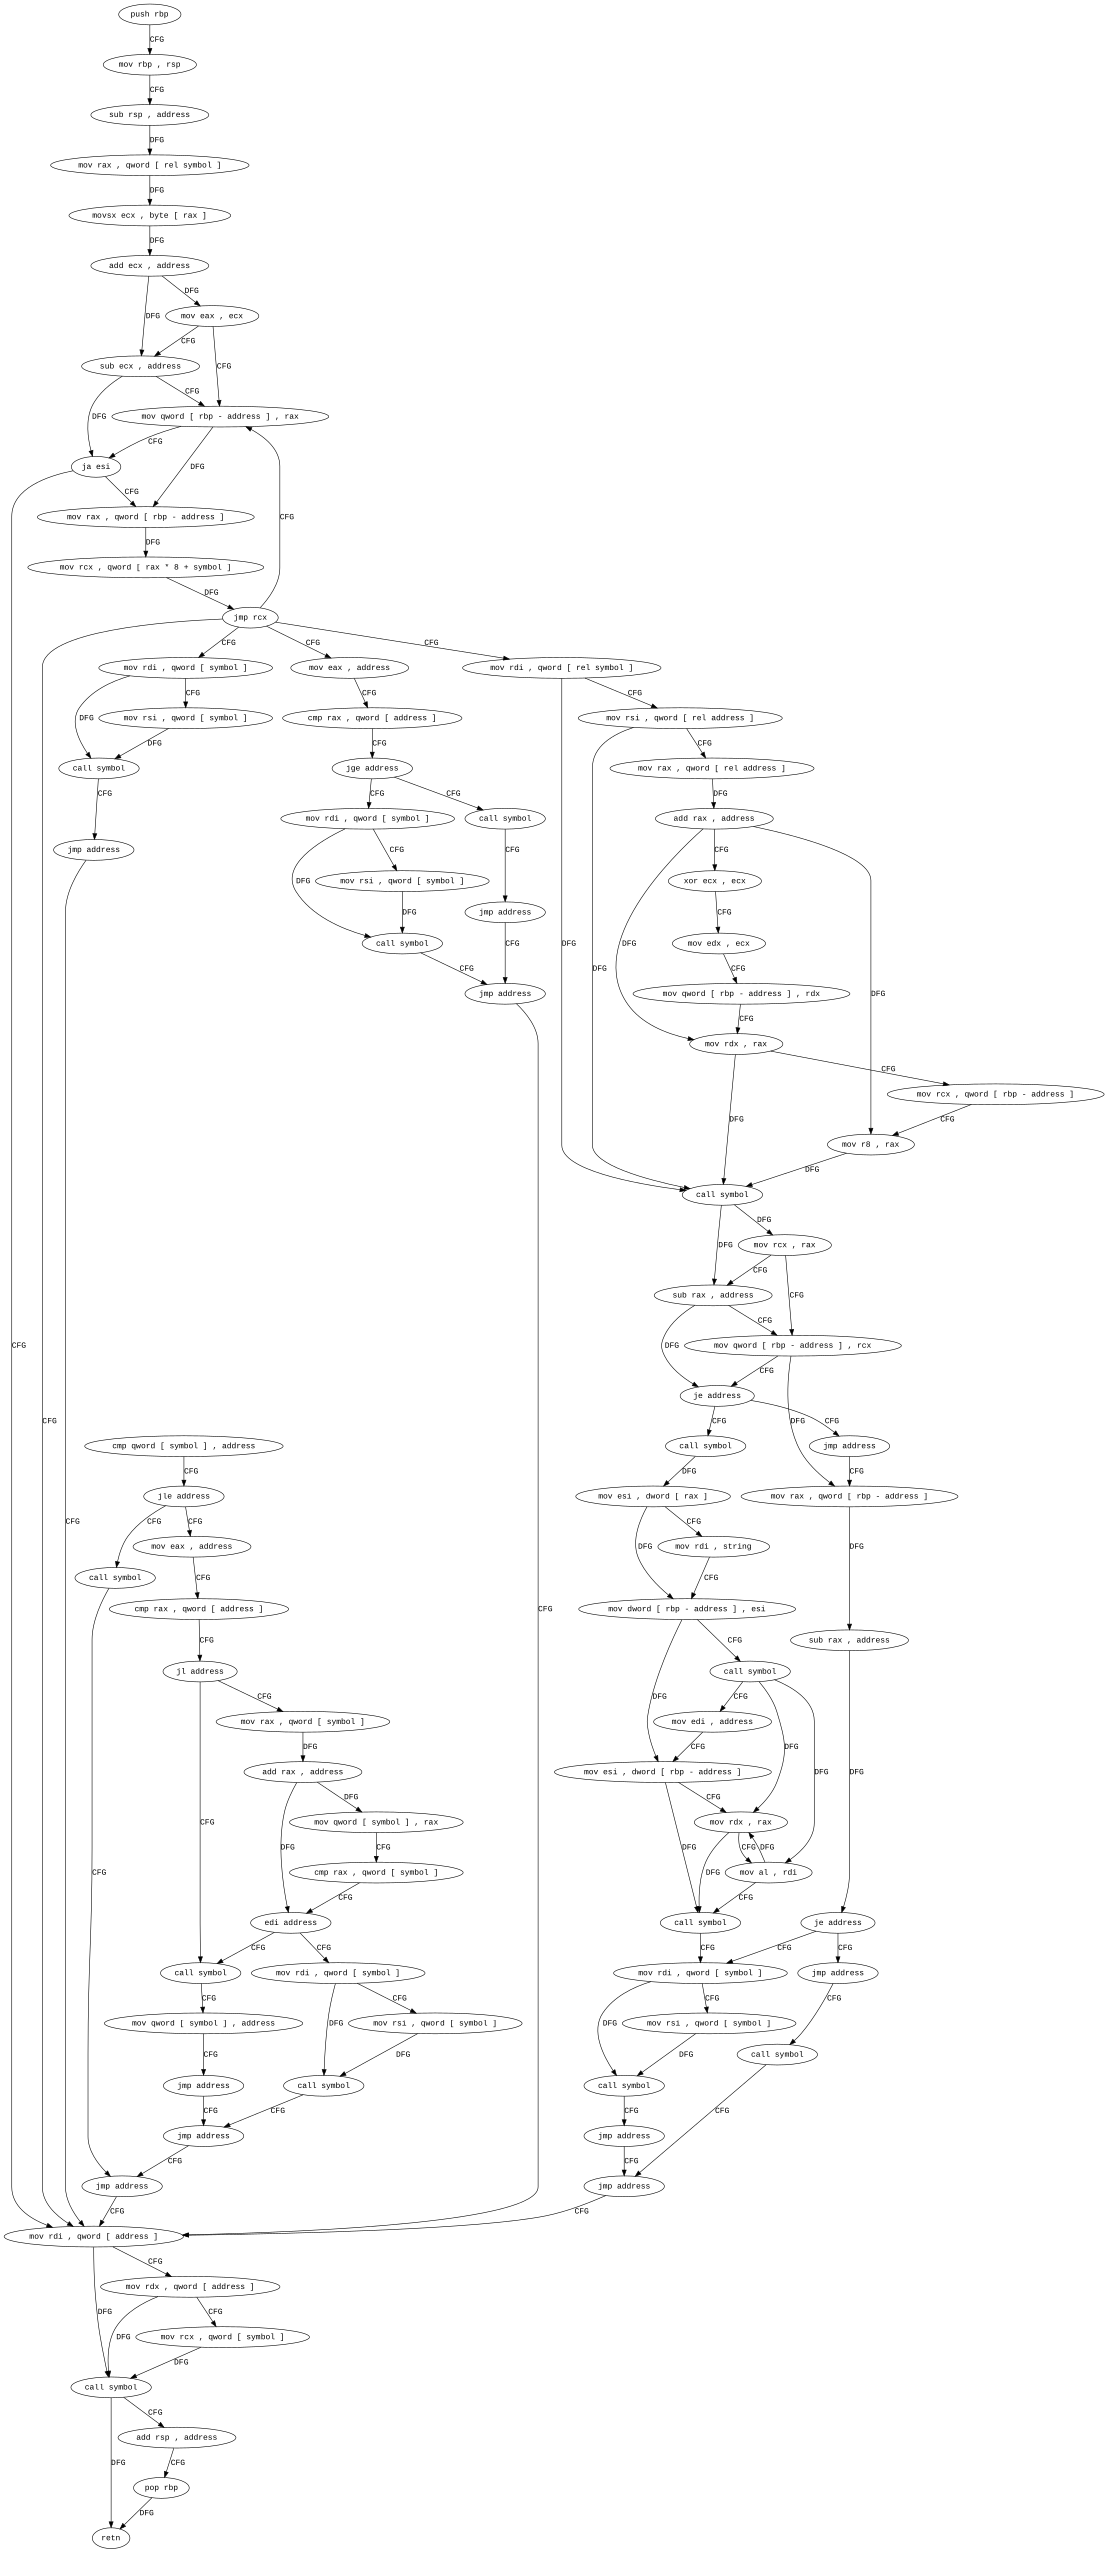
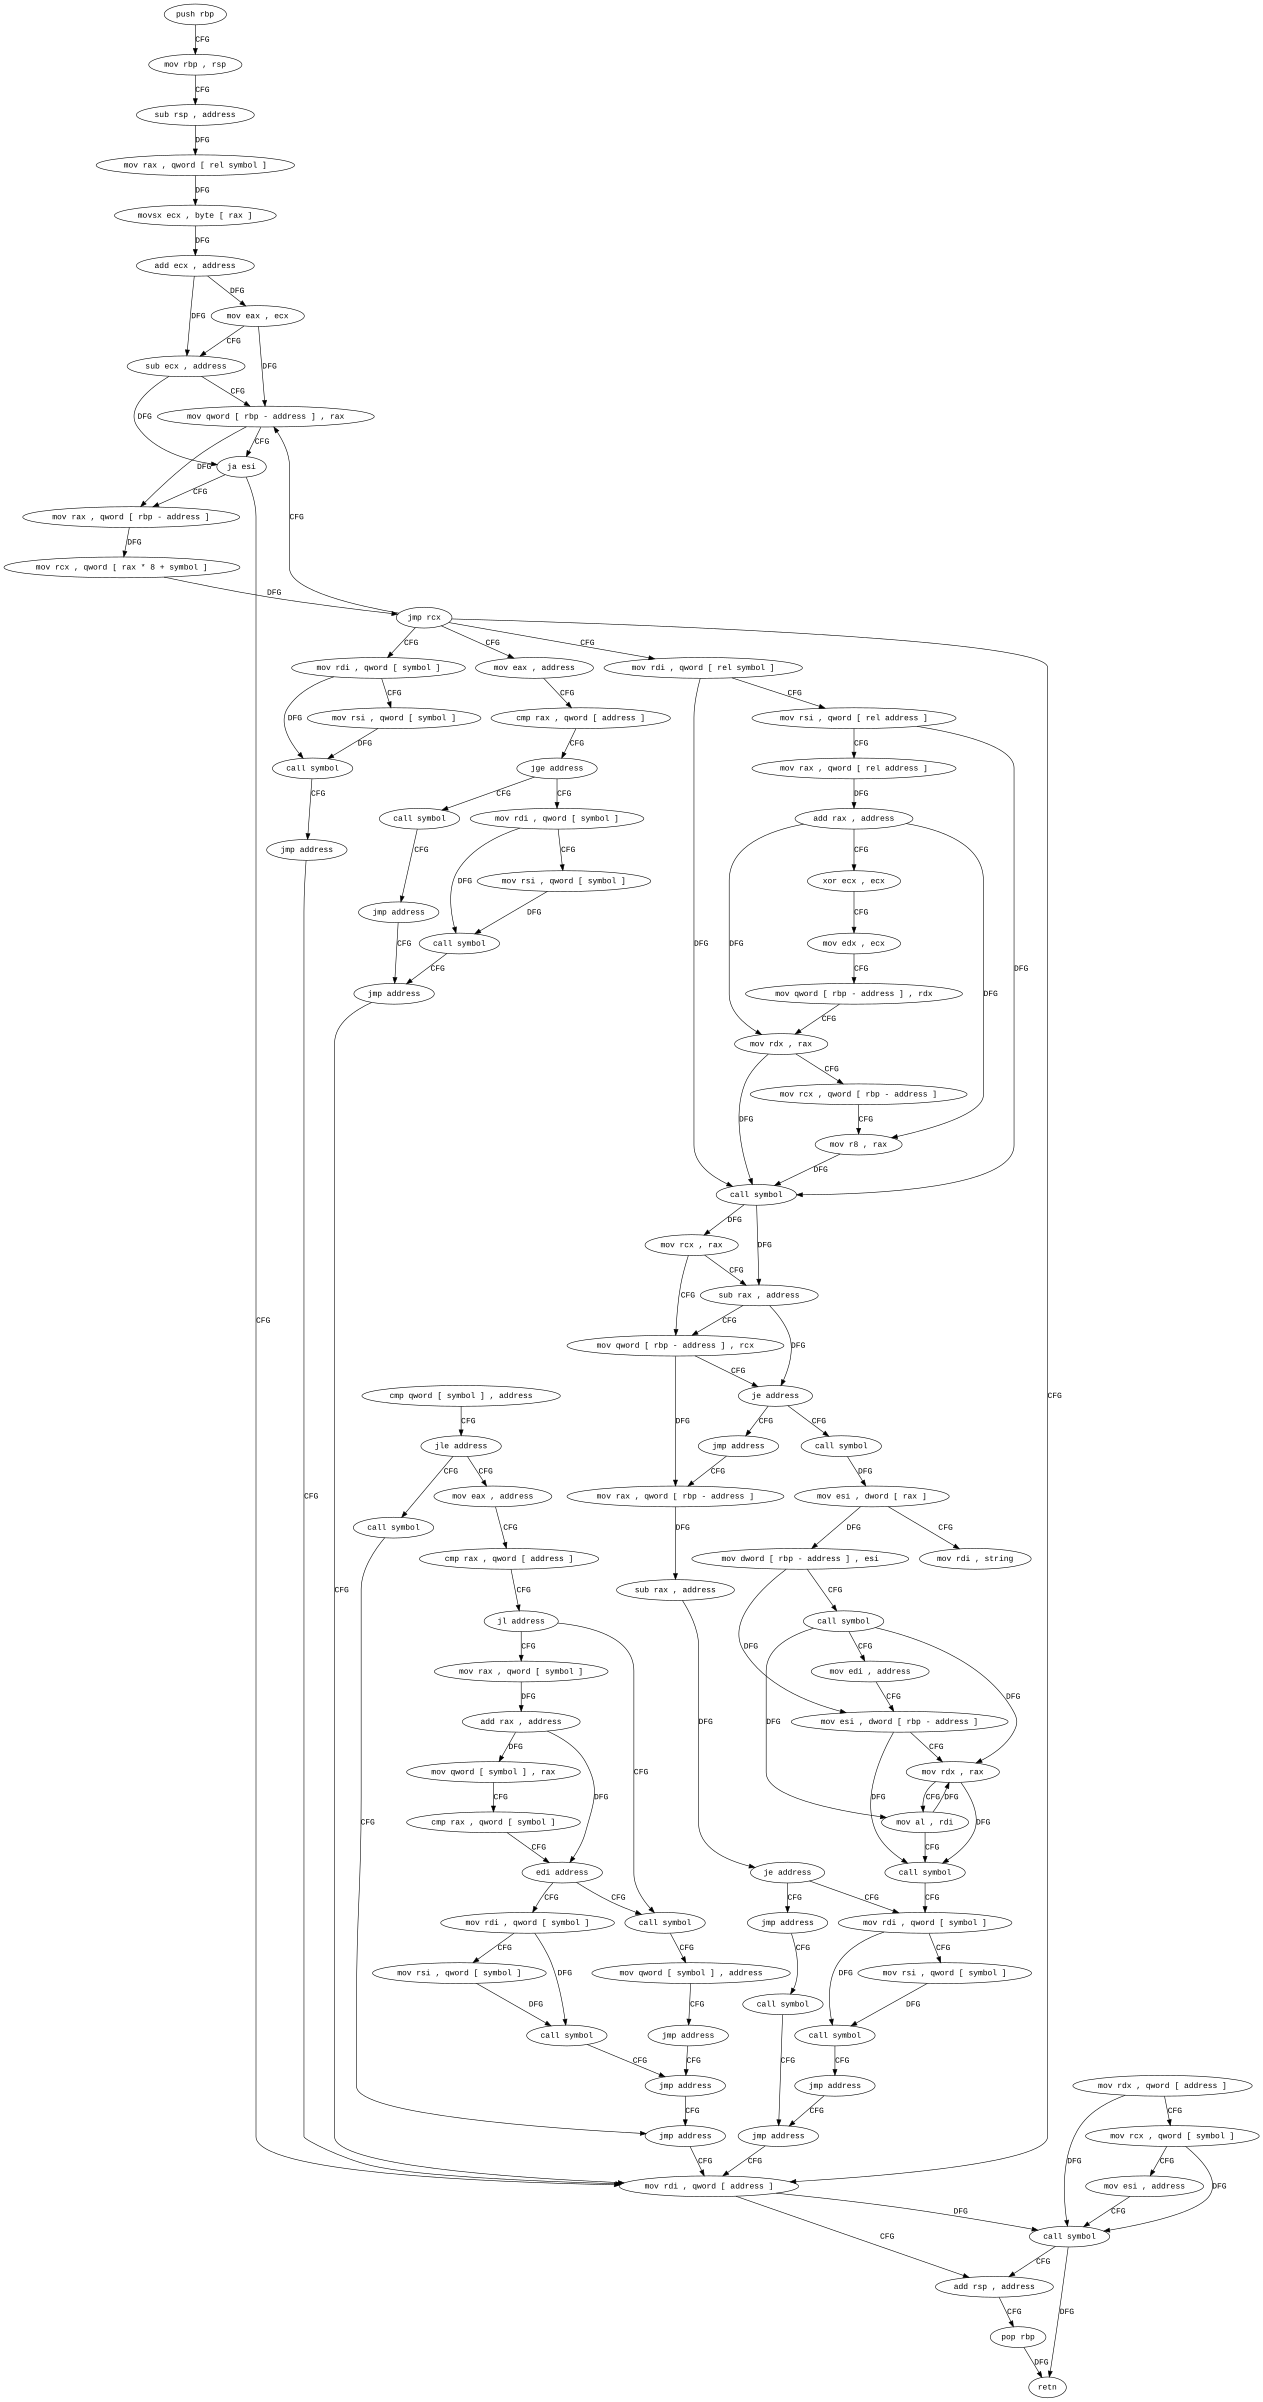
(224, 366) -> (270, 366)
(702, 1575) -> none
none -> (1145, 2186)
(140, 2260) -> (850, 2236)
